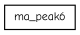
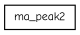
(40, 17) -> (40, 17)
